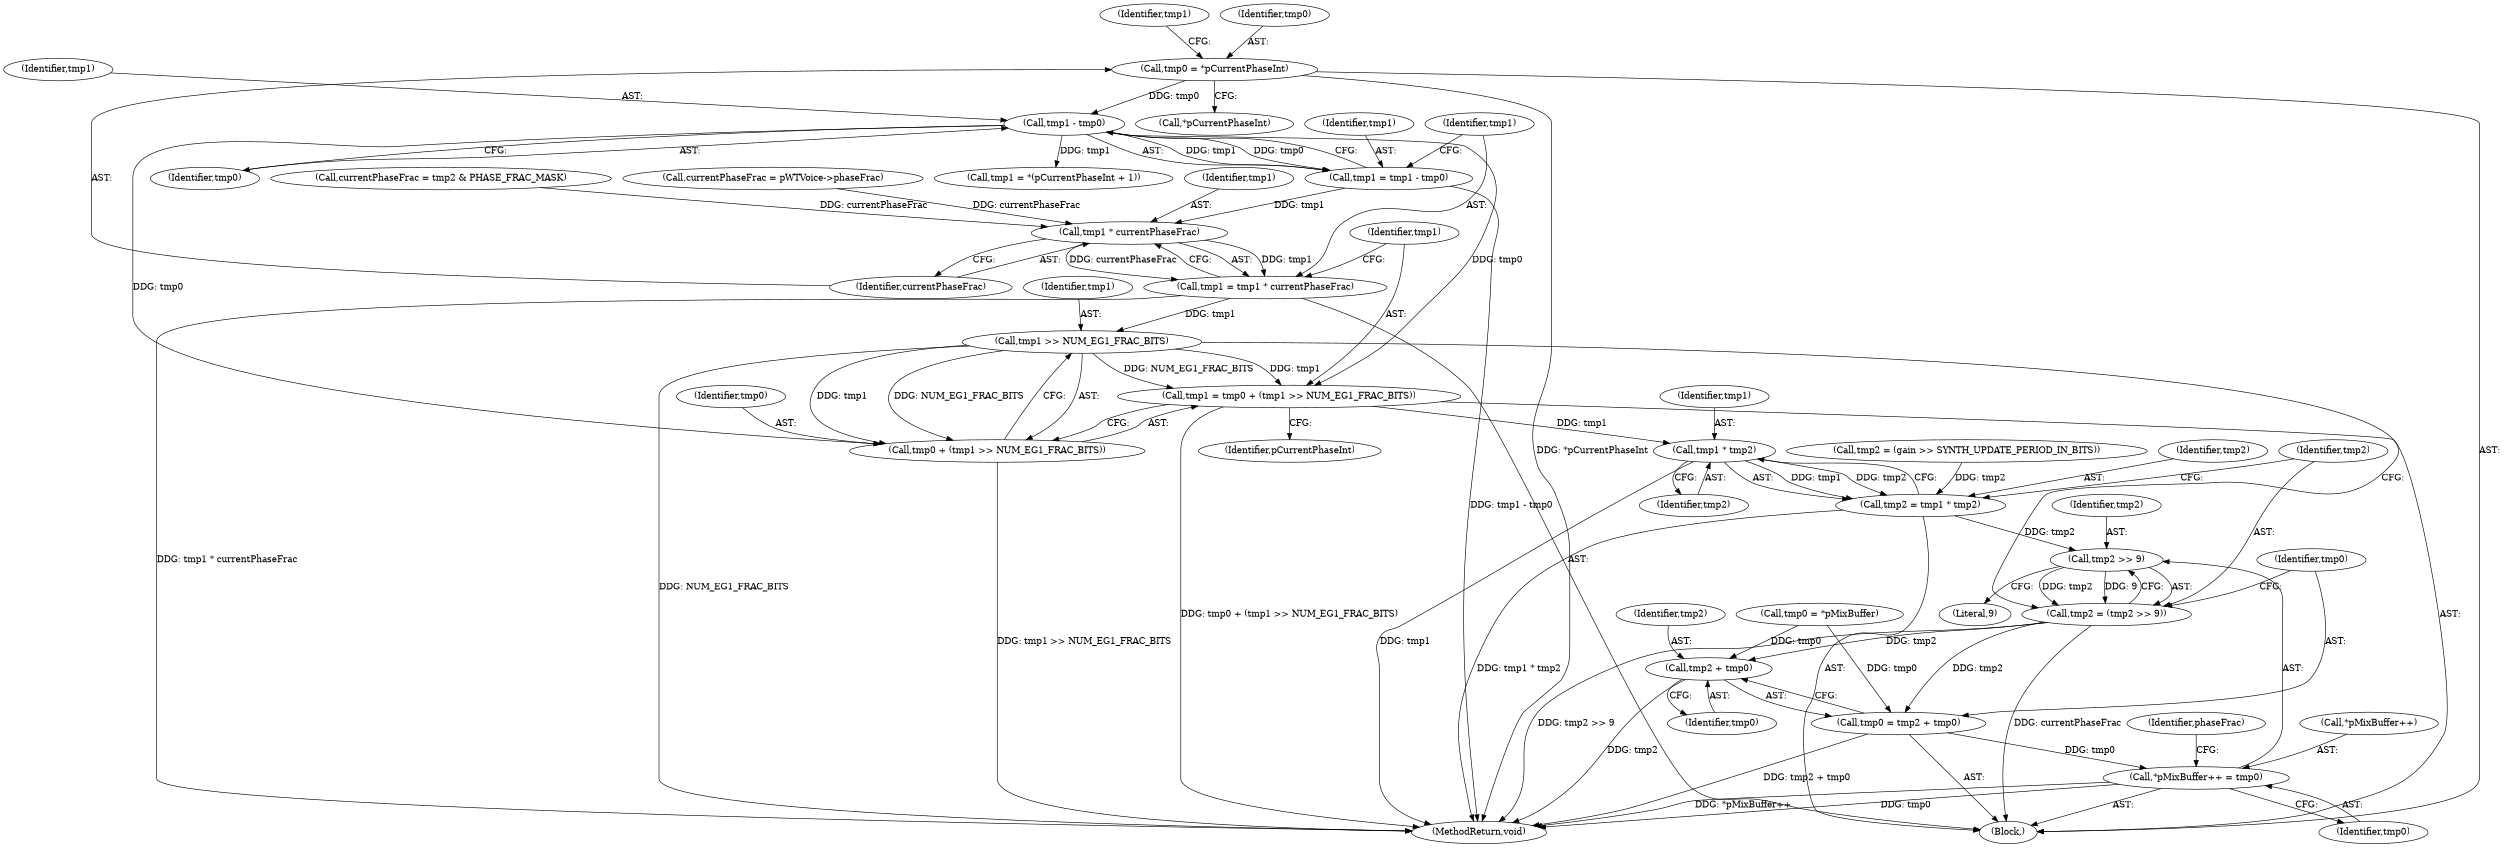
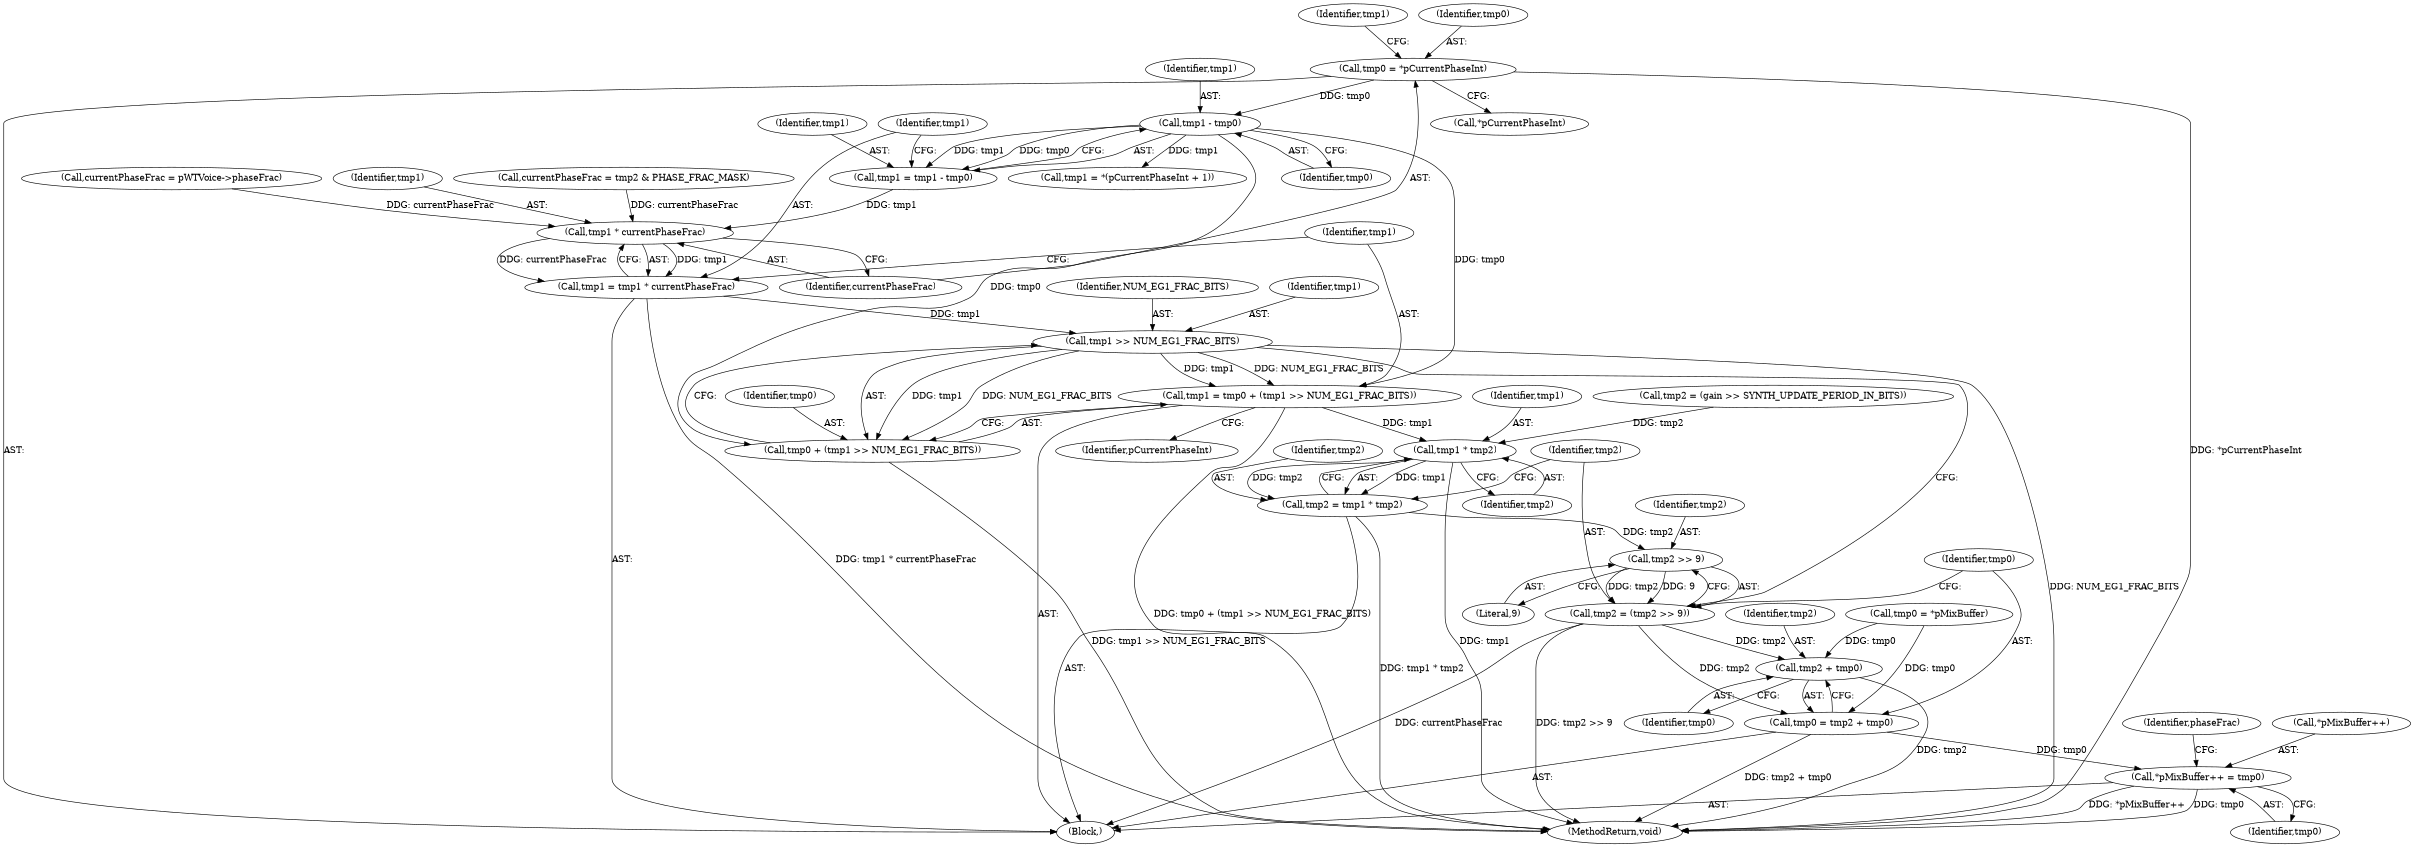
none -> (1153, 288)
(1953, 477) -> (1609, 425)
(1472, 485) -> none
(2283, 631) -> (1552, 574)
